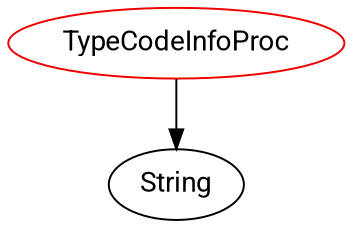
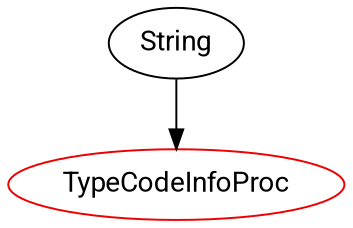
(176, 104) -> (176, 104)
